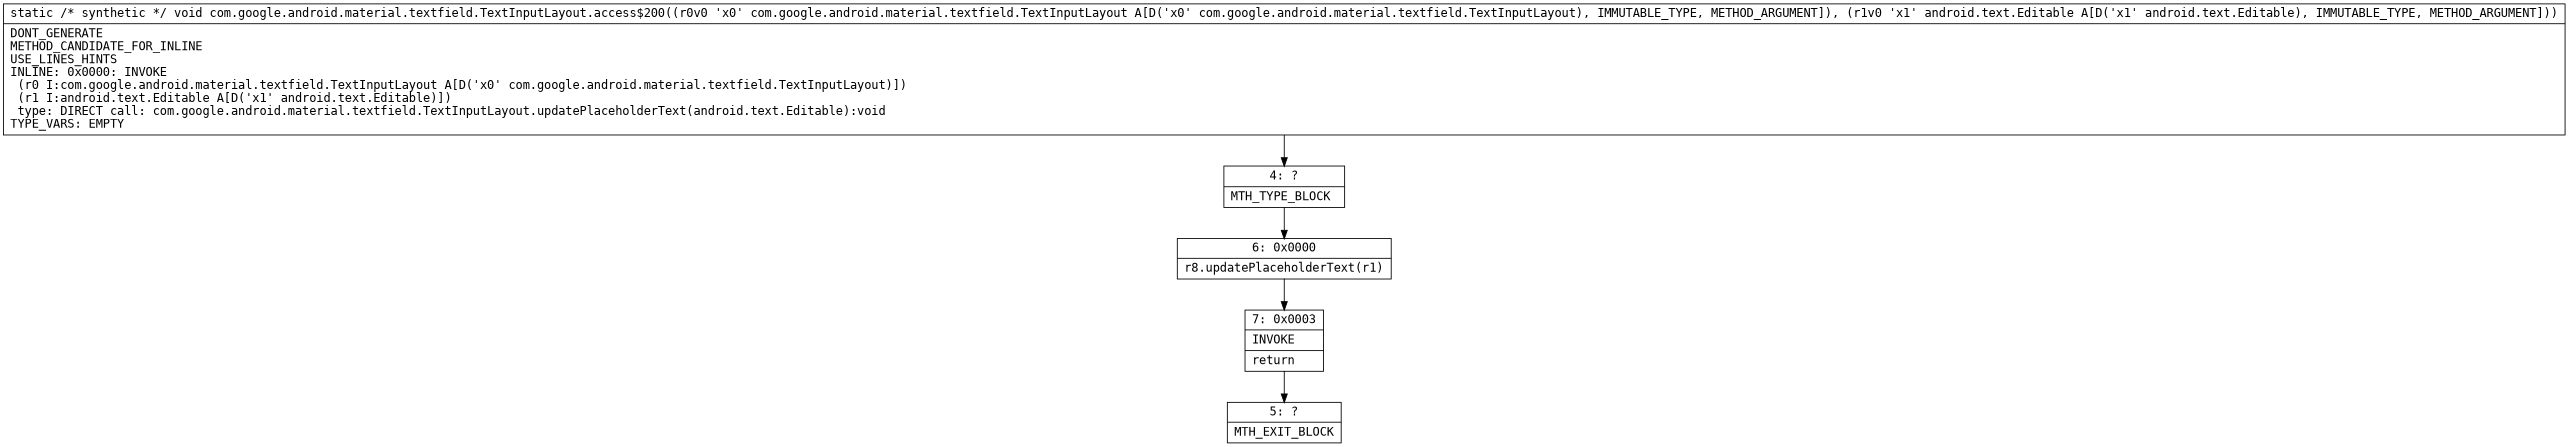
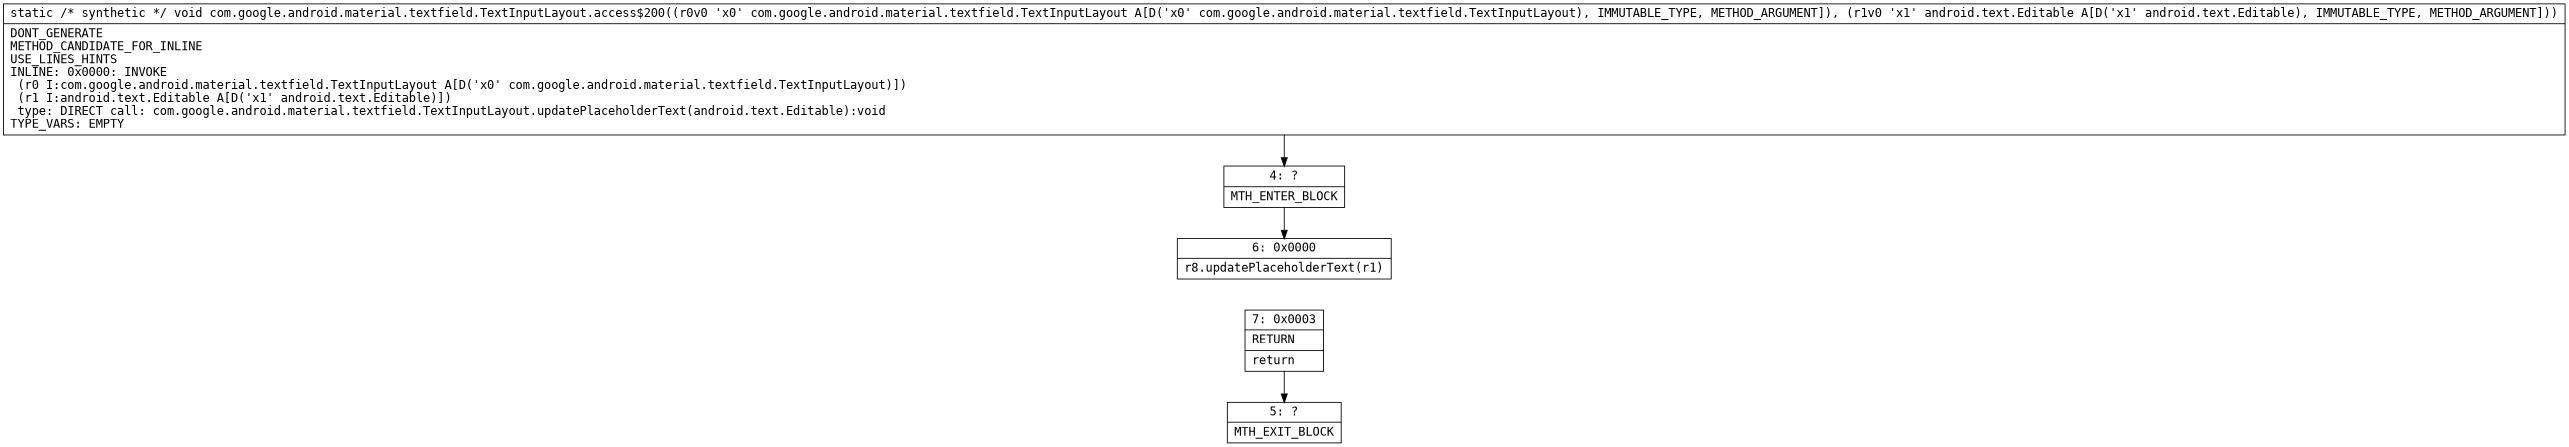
(1281, 197) -> (1284, 197)
(1284, 290) -> none
(1273, 340) -> (1273, 340)
